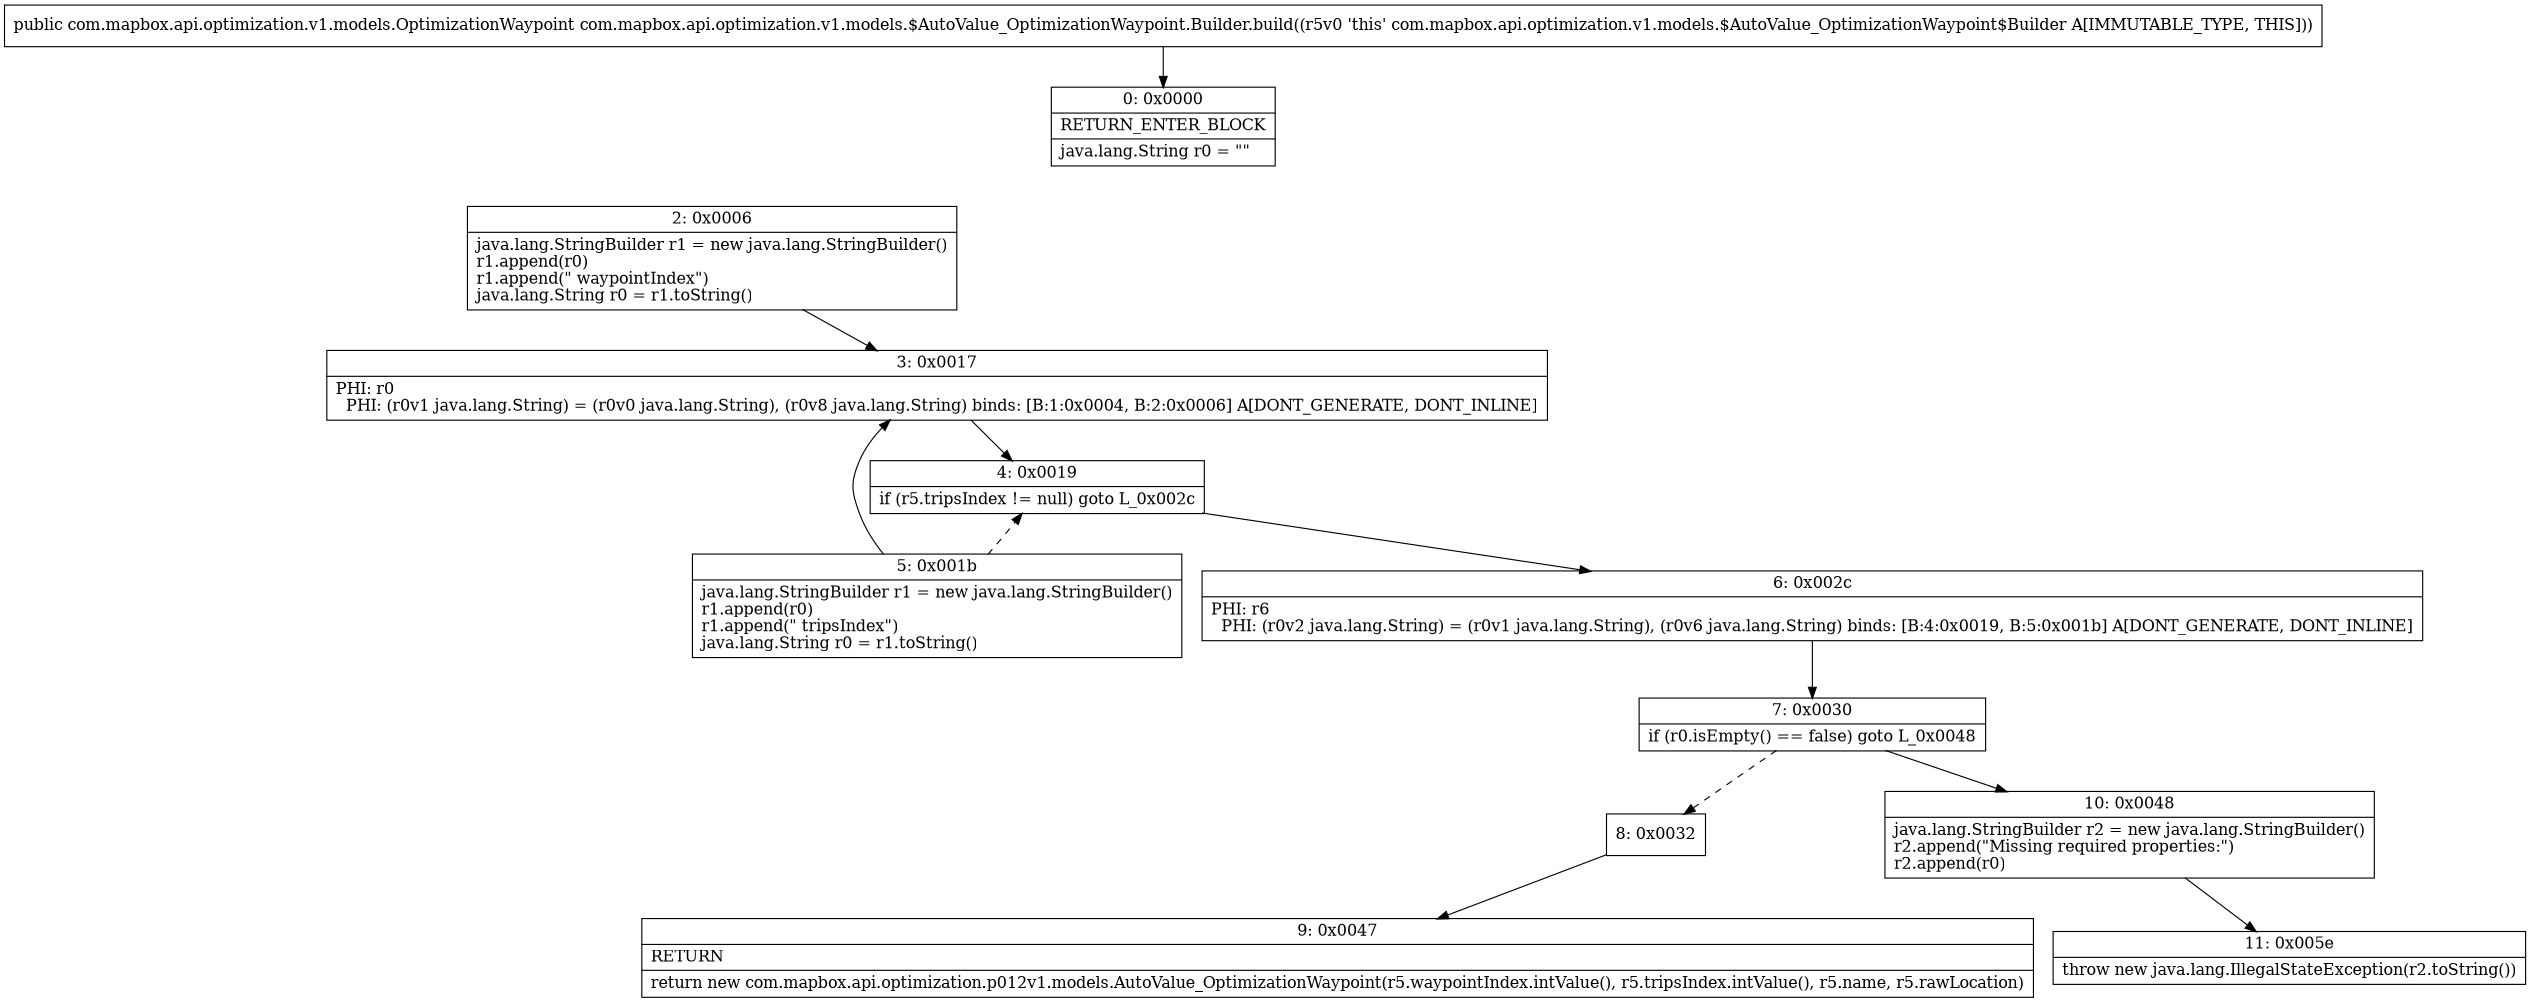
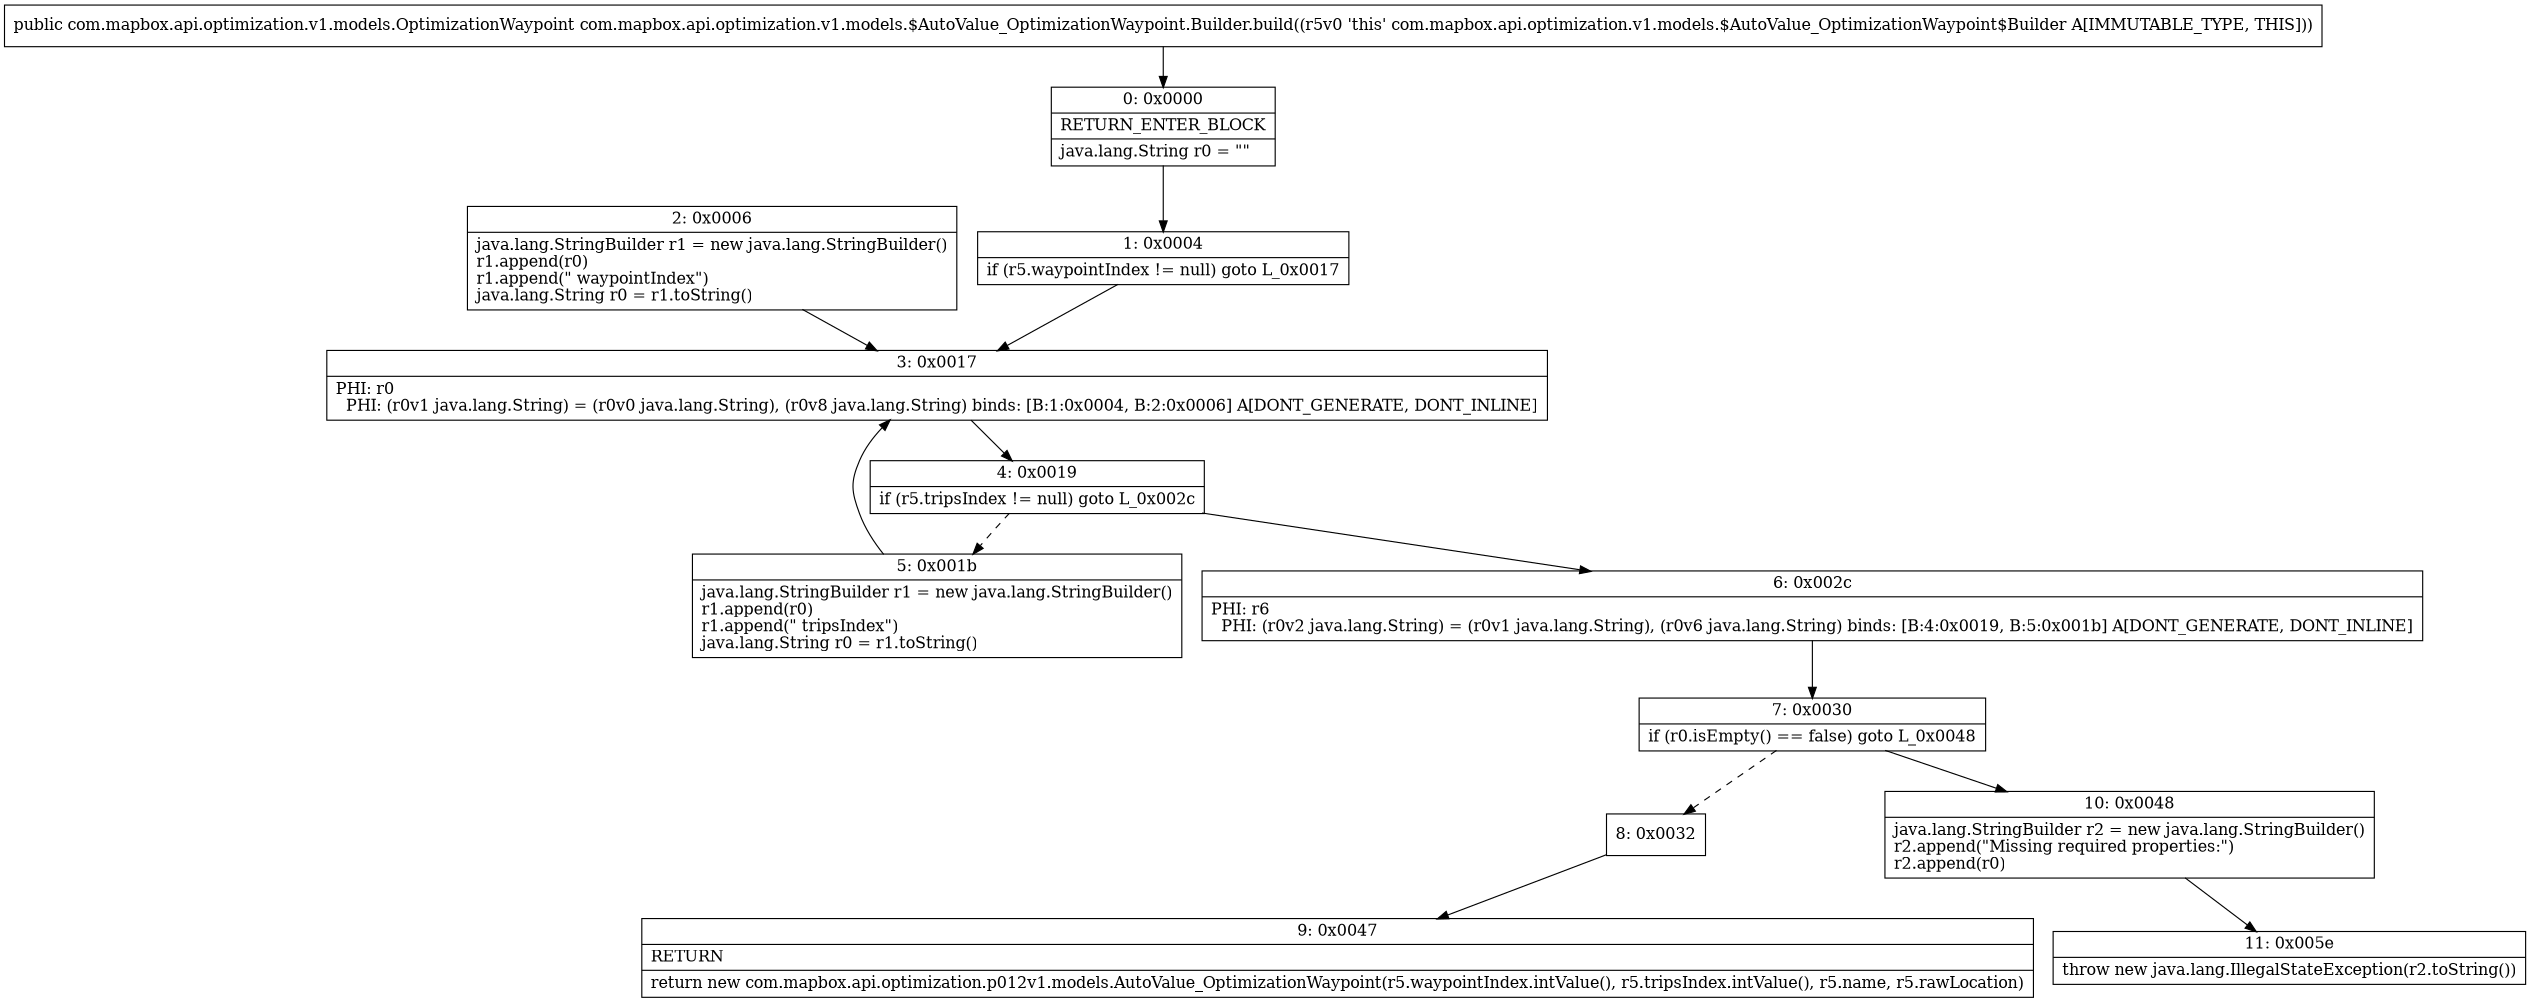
none -> (1163, 258)
(1002, 538) -> (995, 529)
